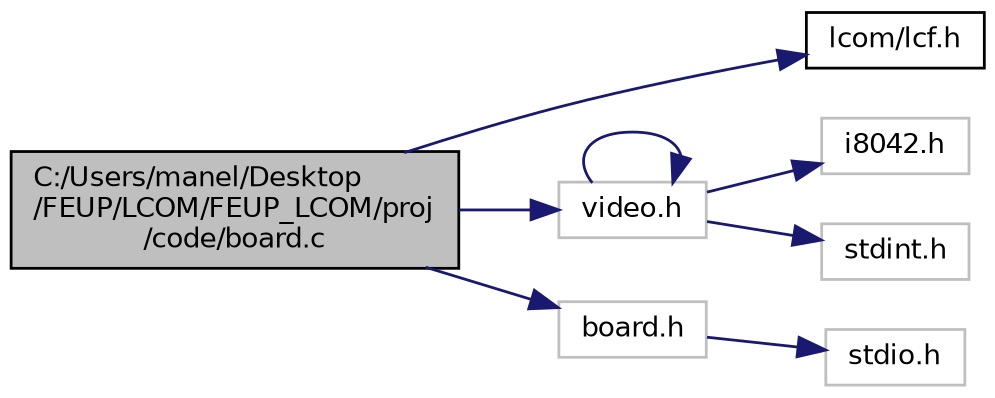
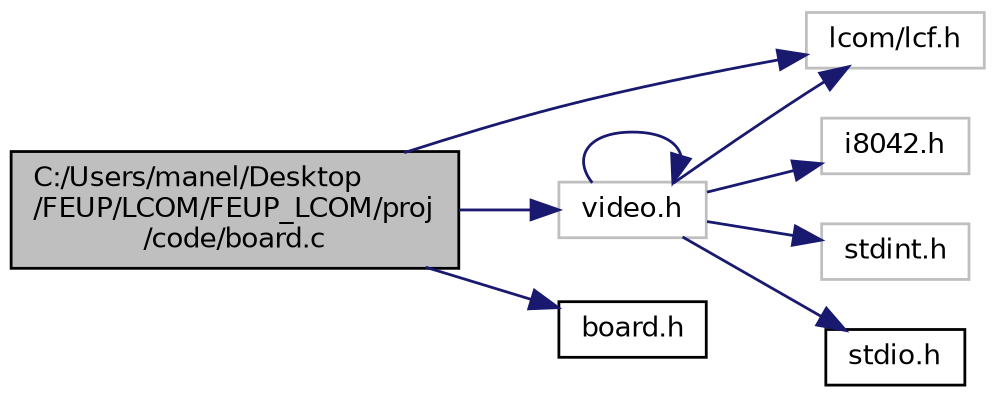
(895, 40) -> (895, 40)
none -> (748, 132)
(633, 329) -> (633, 329)
(752, 342) -> (752, 277)
(895, 357) -> (895, 357)
